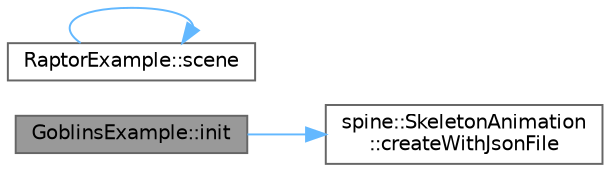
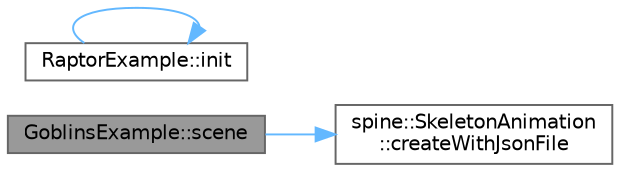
(131, 62) -> (136, 62)
(131, 134) -> (136, 134)
